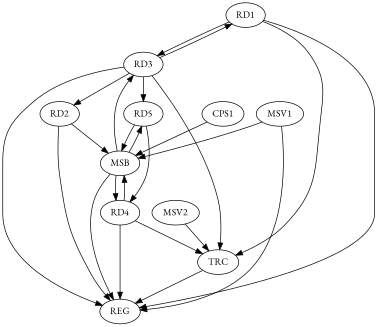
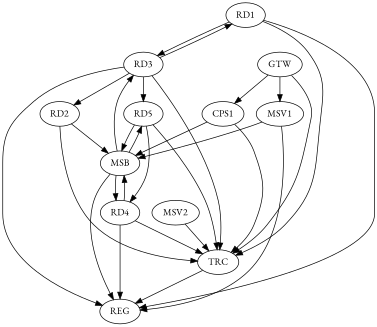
none -> (280, 64)
none -> (194, 179)
none -> (263, 186)
(66, 215) -> (97, 228)
